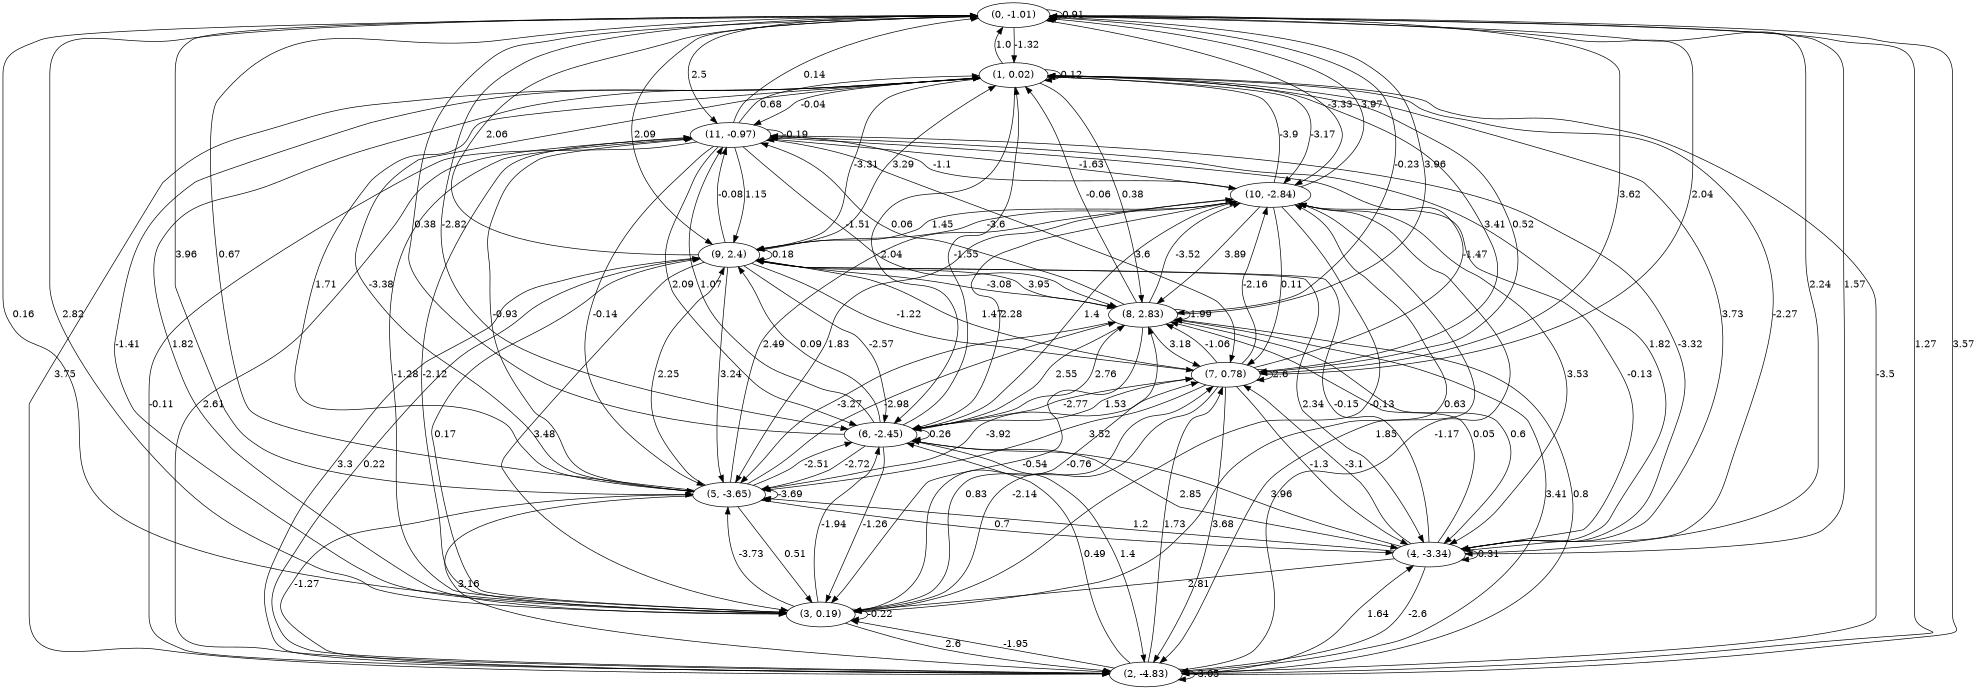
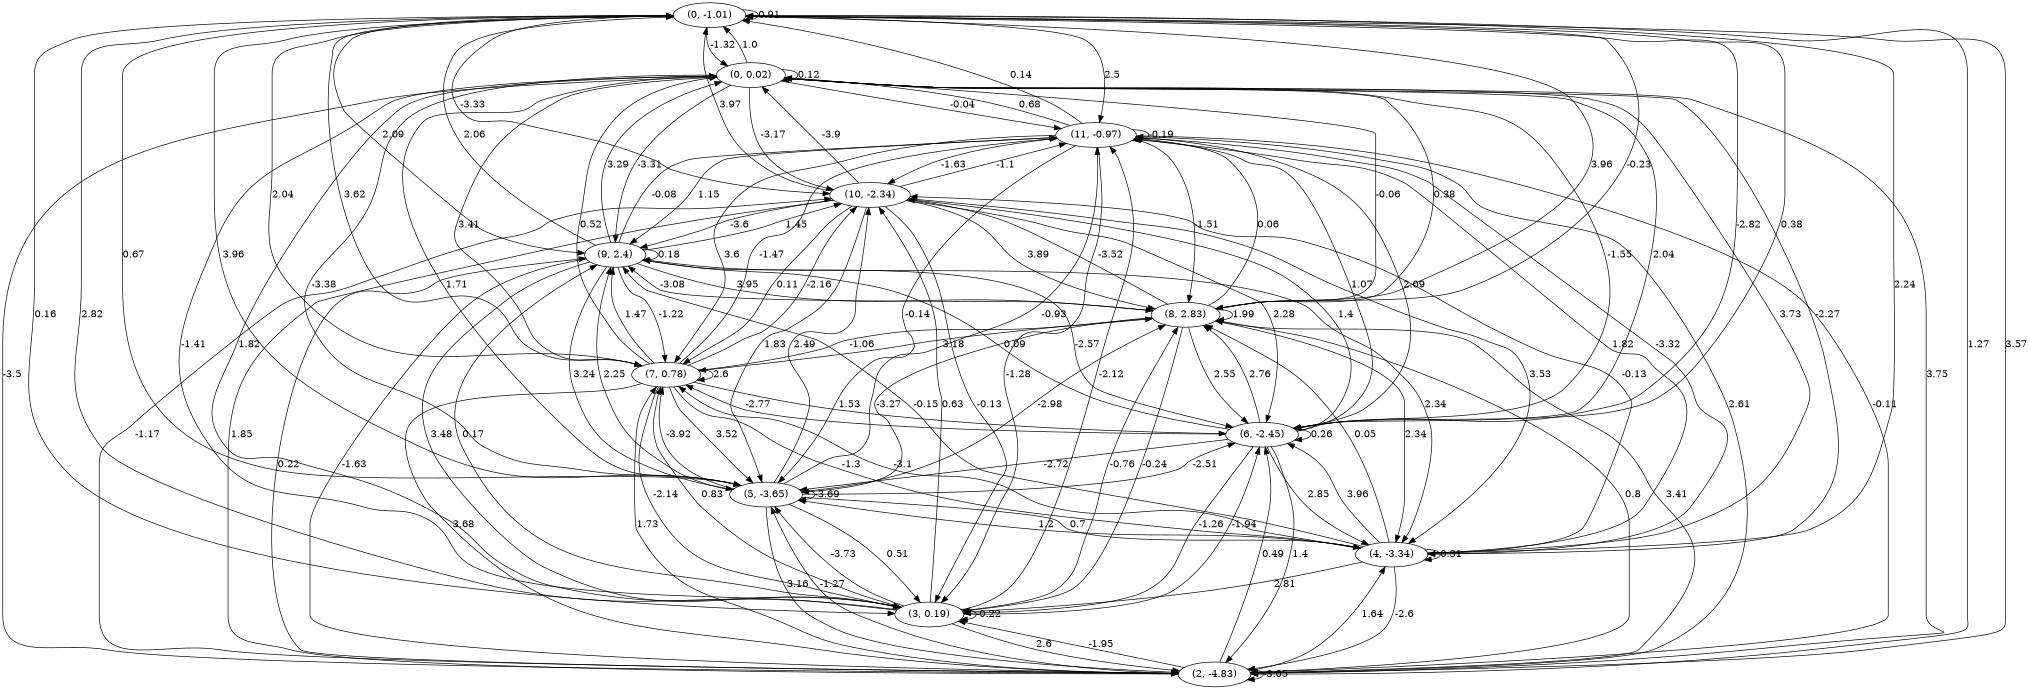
(1014, 75) -> (751, 75)
(1844, 75) -> none
(1271, 195) -> (870, 195)
(1518, 435) -> (1416, 435)
(345, 465) -> (354, 465)
(1035, 465) -> (1155, 465)
